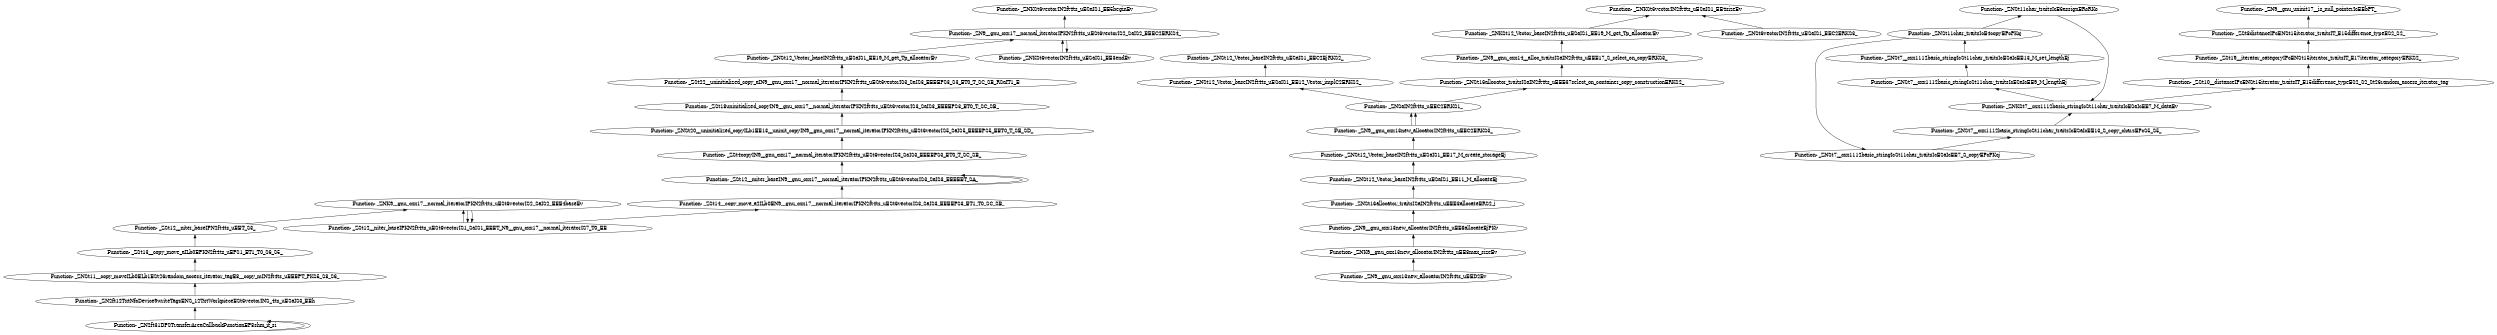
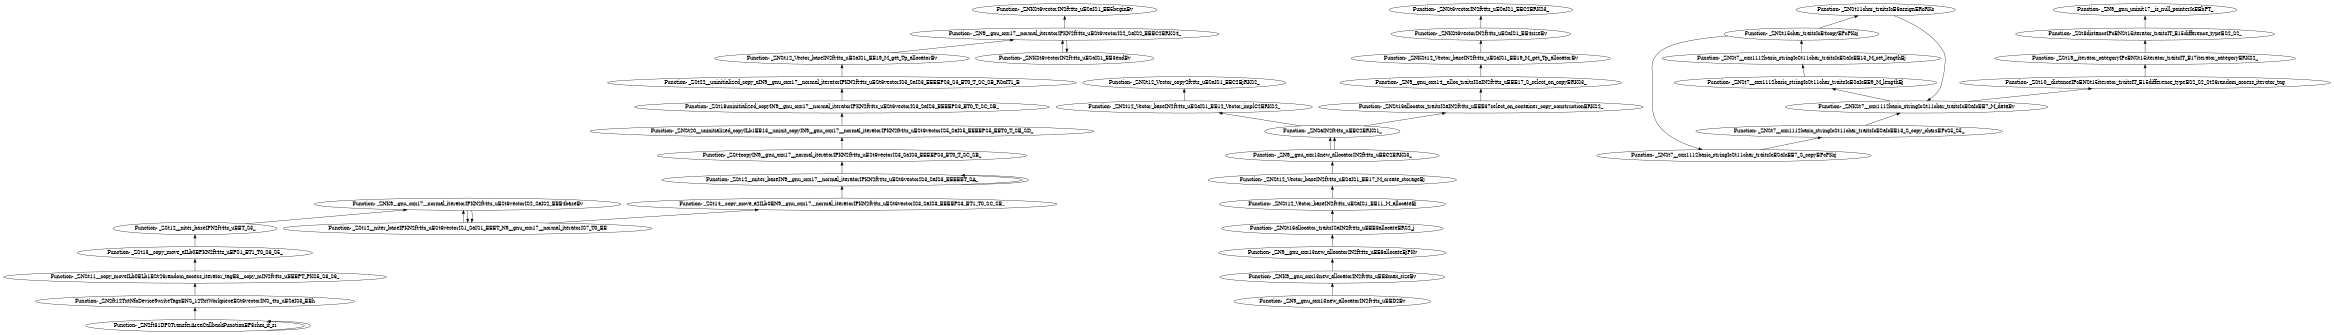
(1734, 22) -> (1481, 24)
(1965, 34) -> (1801, 34)
(1265, 58) -> (1184, 83)
